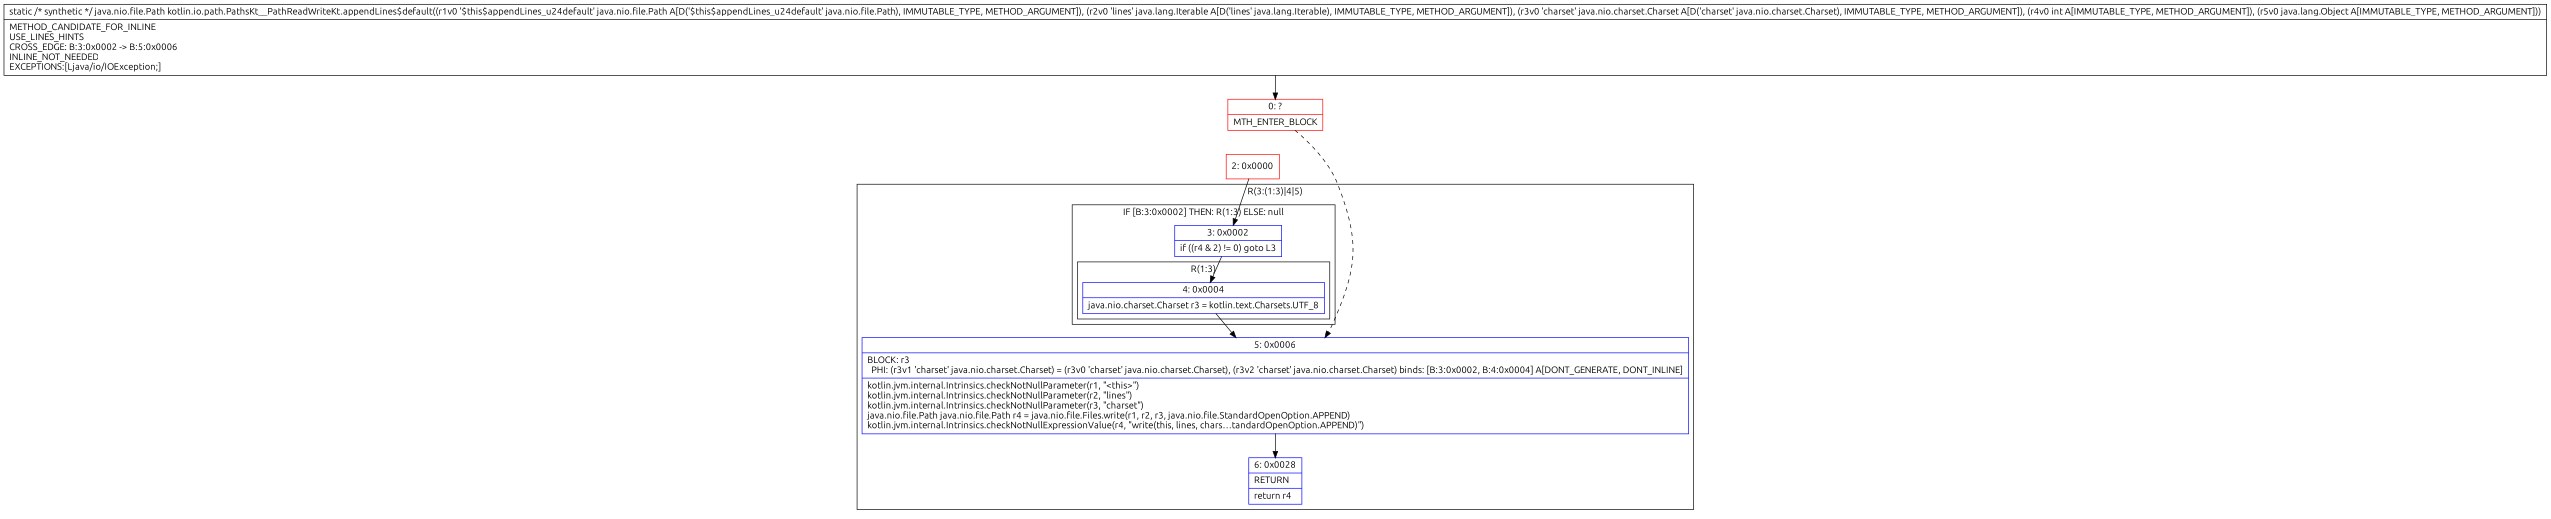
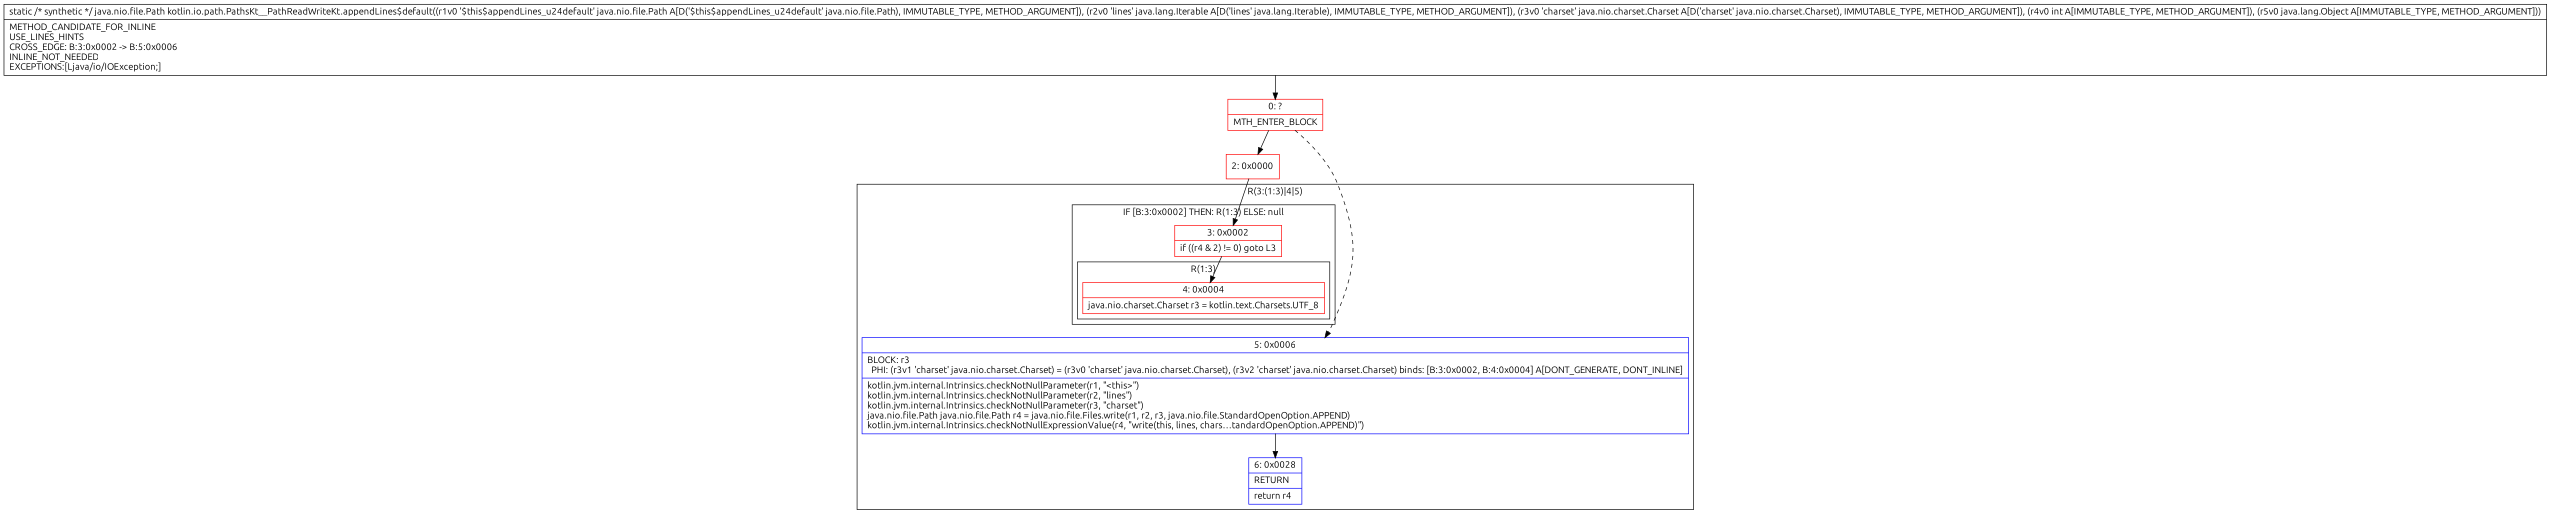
none -> (1265, 139)
(1228, 241) -> (1228, 241)
(1204, 298) -> (1204, 298)
(1224, 323) -> none
